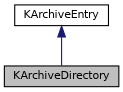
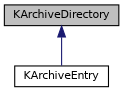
(62, 51) -> (62, 51)
